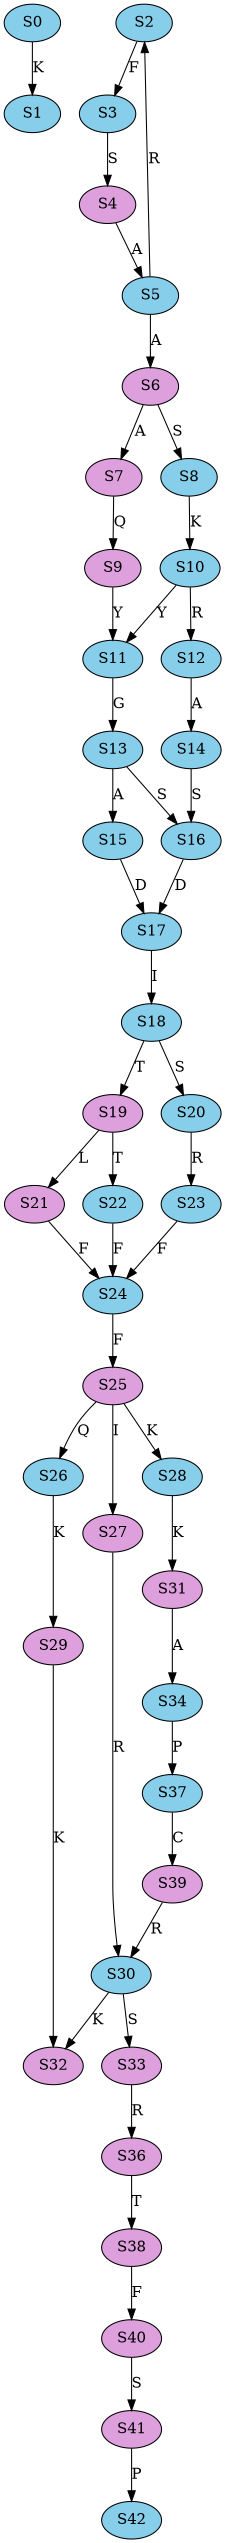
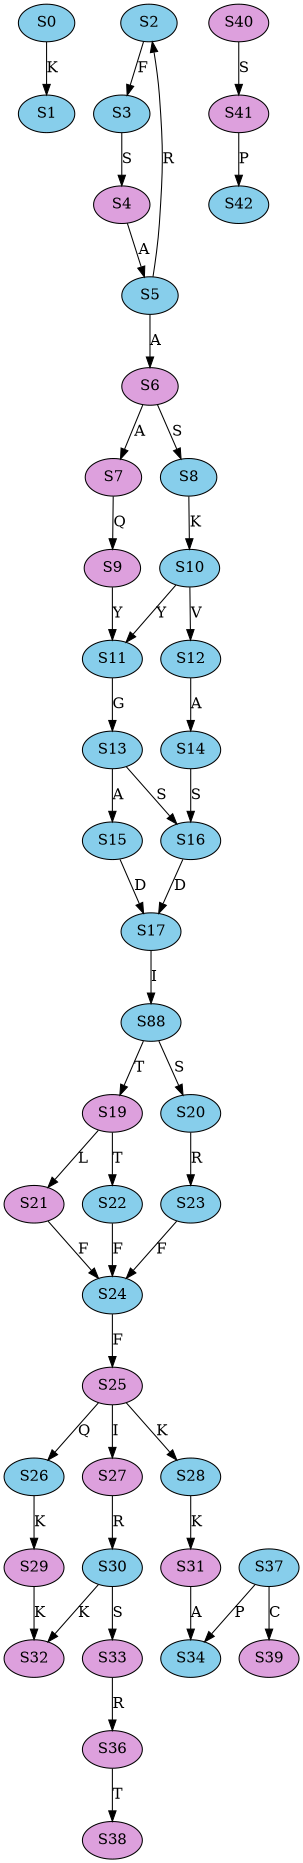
(197, 614) -> (196, 614)
(151, 1023) -> (151, 1023)
(172, 1743) -> (233, 1609)
(149, 1925) -> none
(132, 2288) -> none
